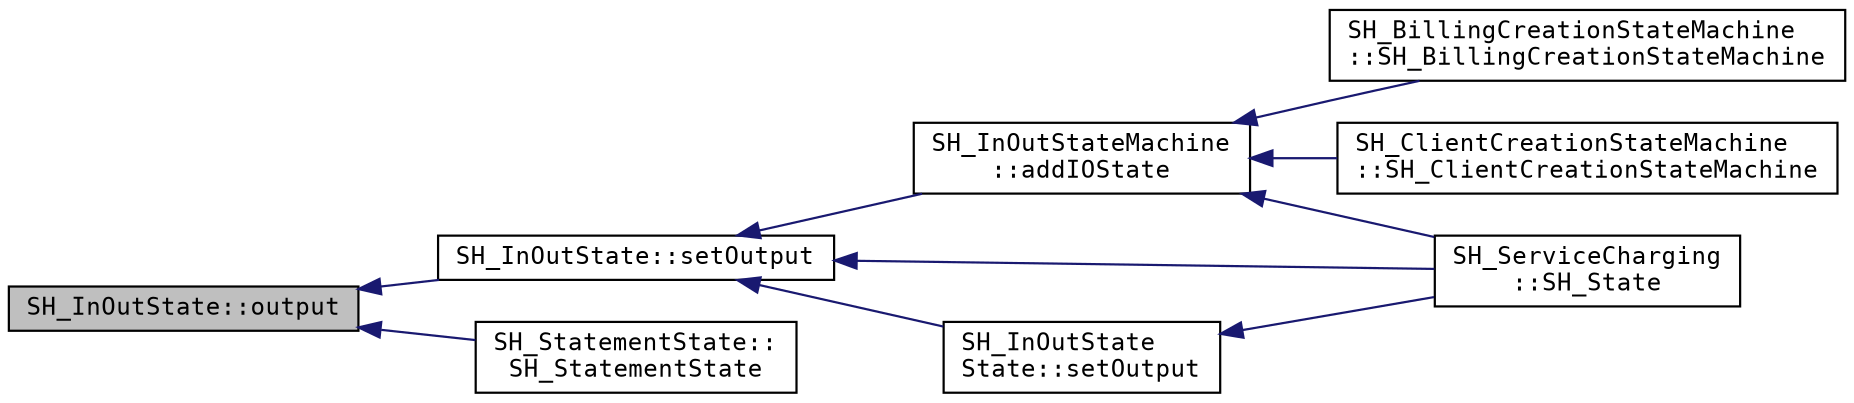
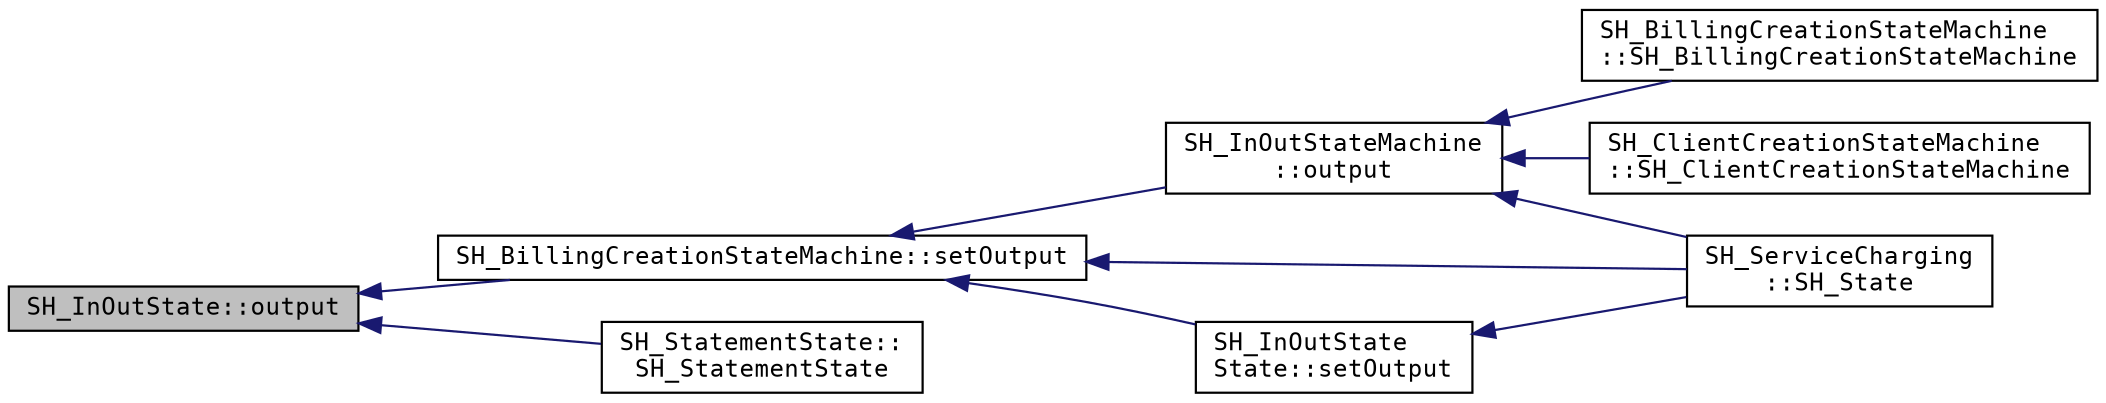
(1082, 158) -> (1334, 158)
(636, 258) -> (762, 258)
